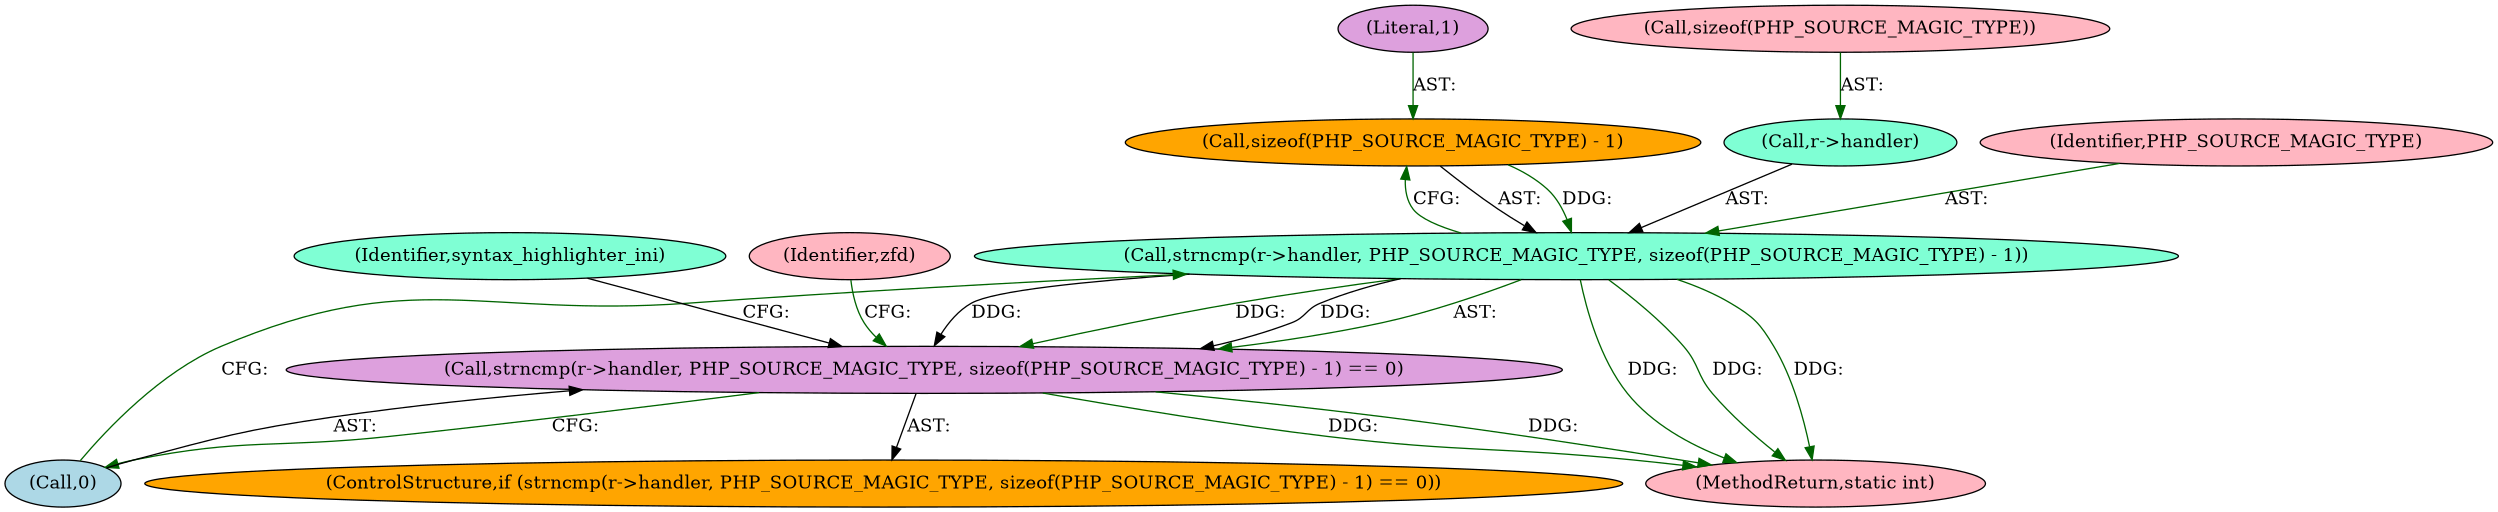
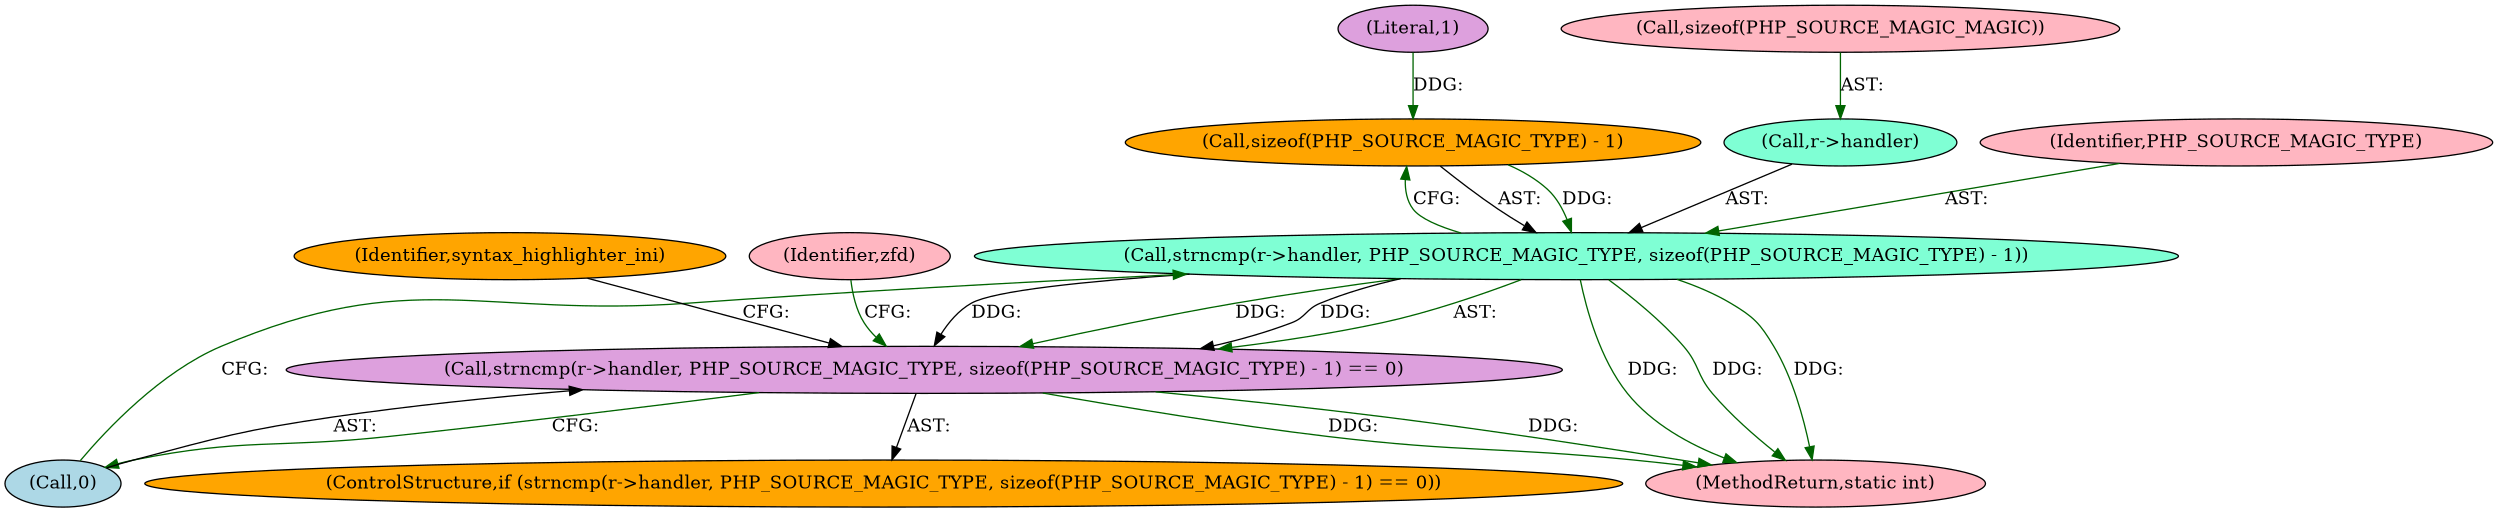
(1840, 29) -> (1840, 29)
(1438, 86) -> (1441, 86)
(510, 256) -> (510, 256)
